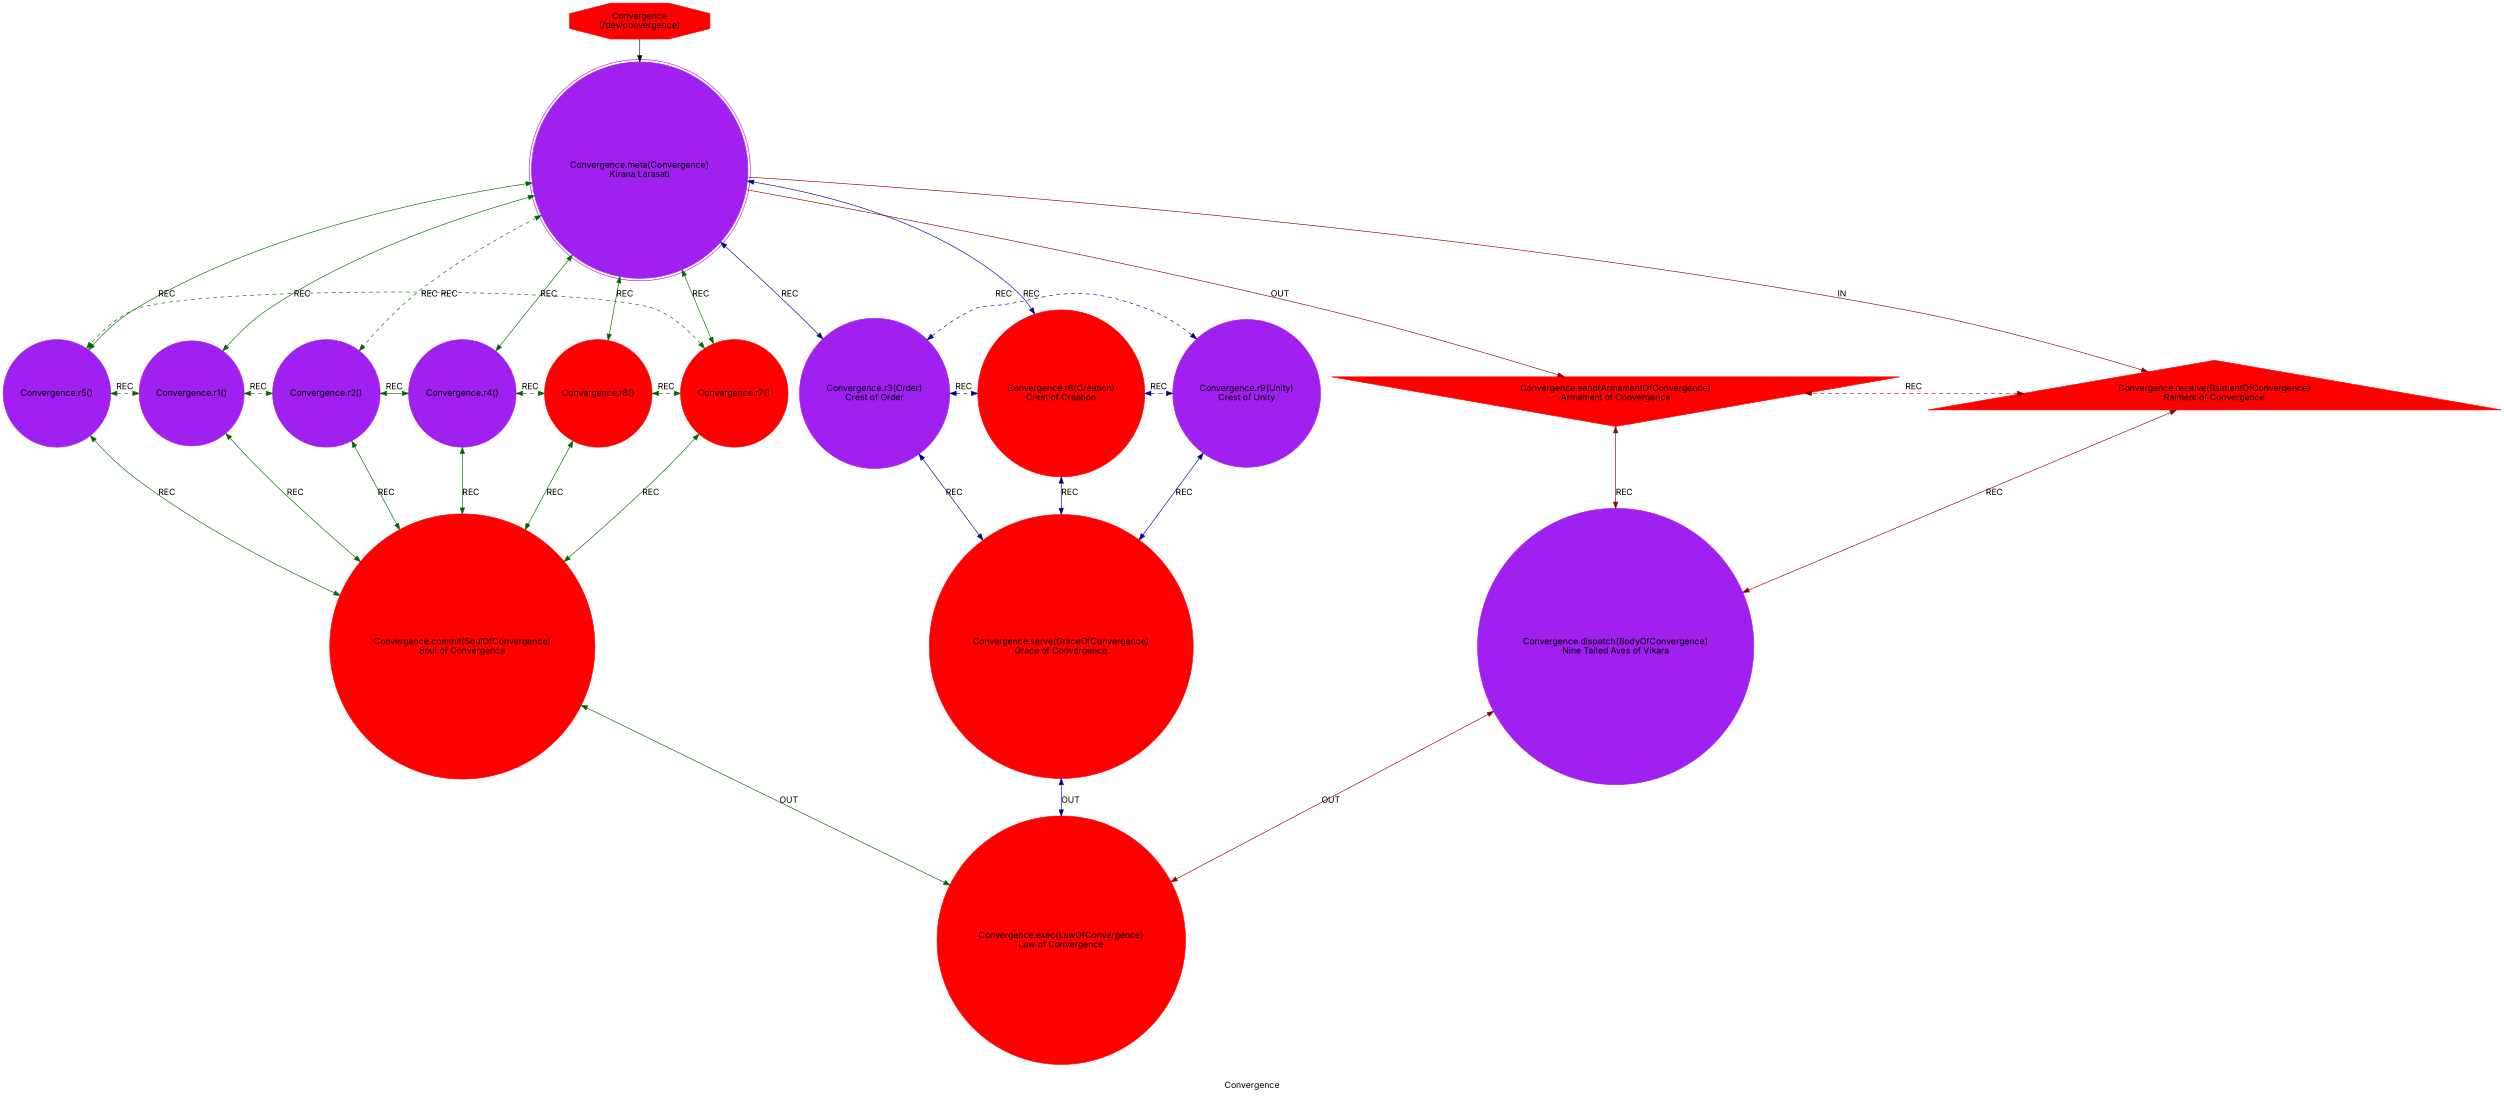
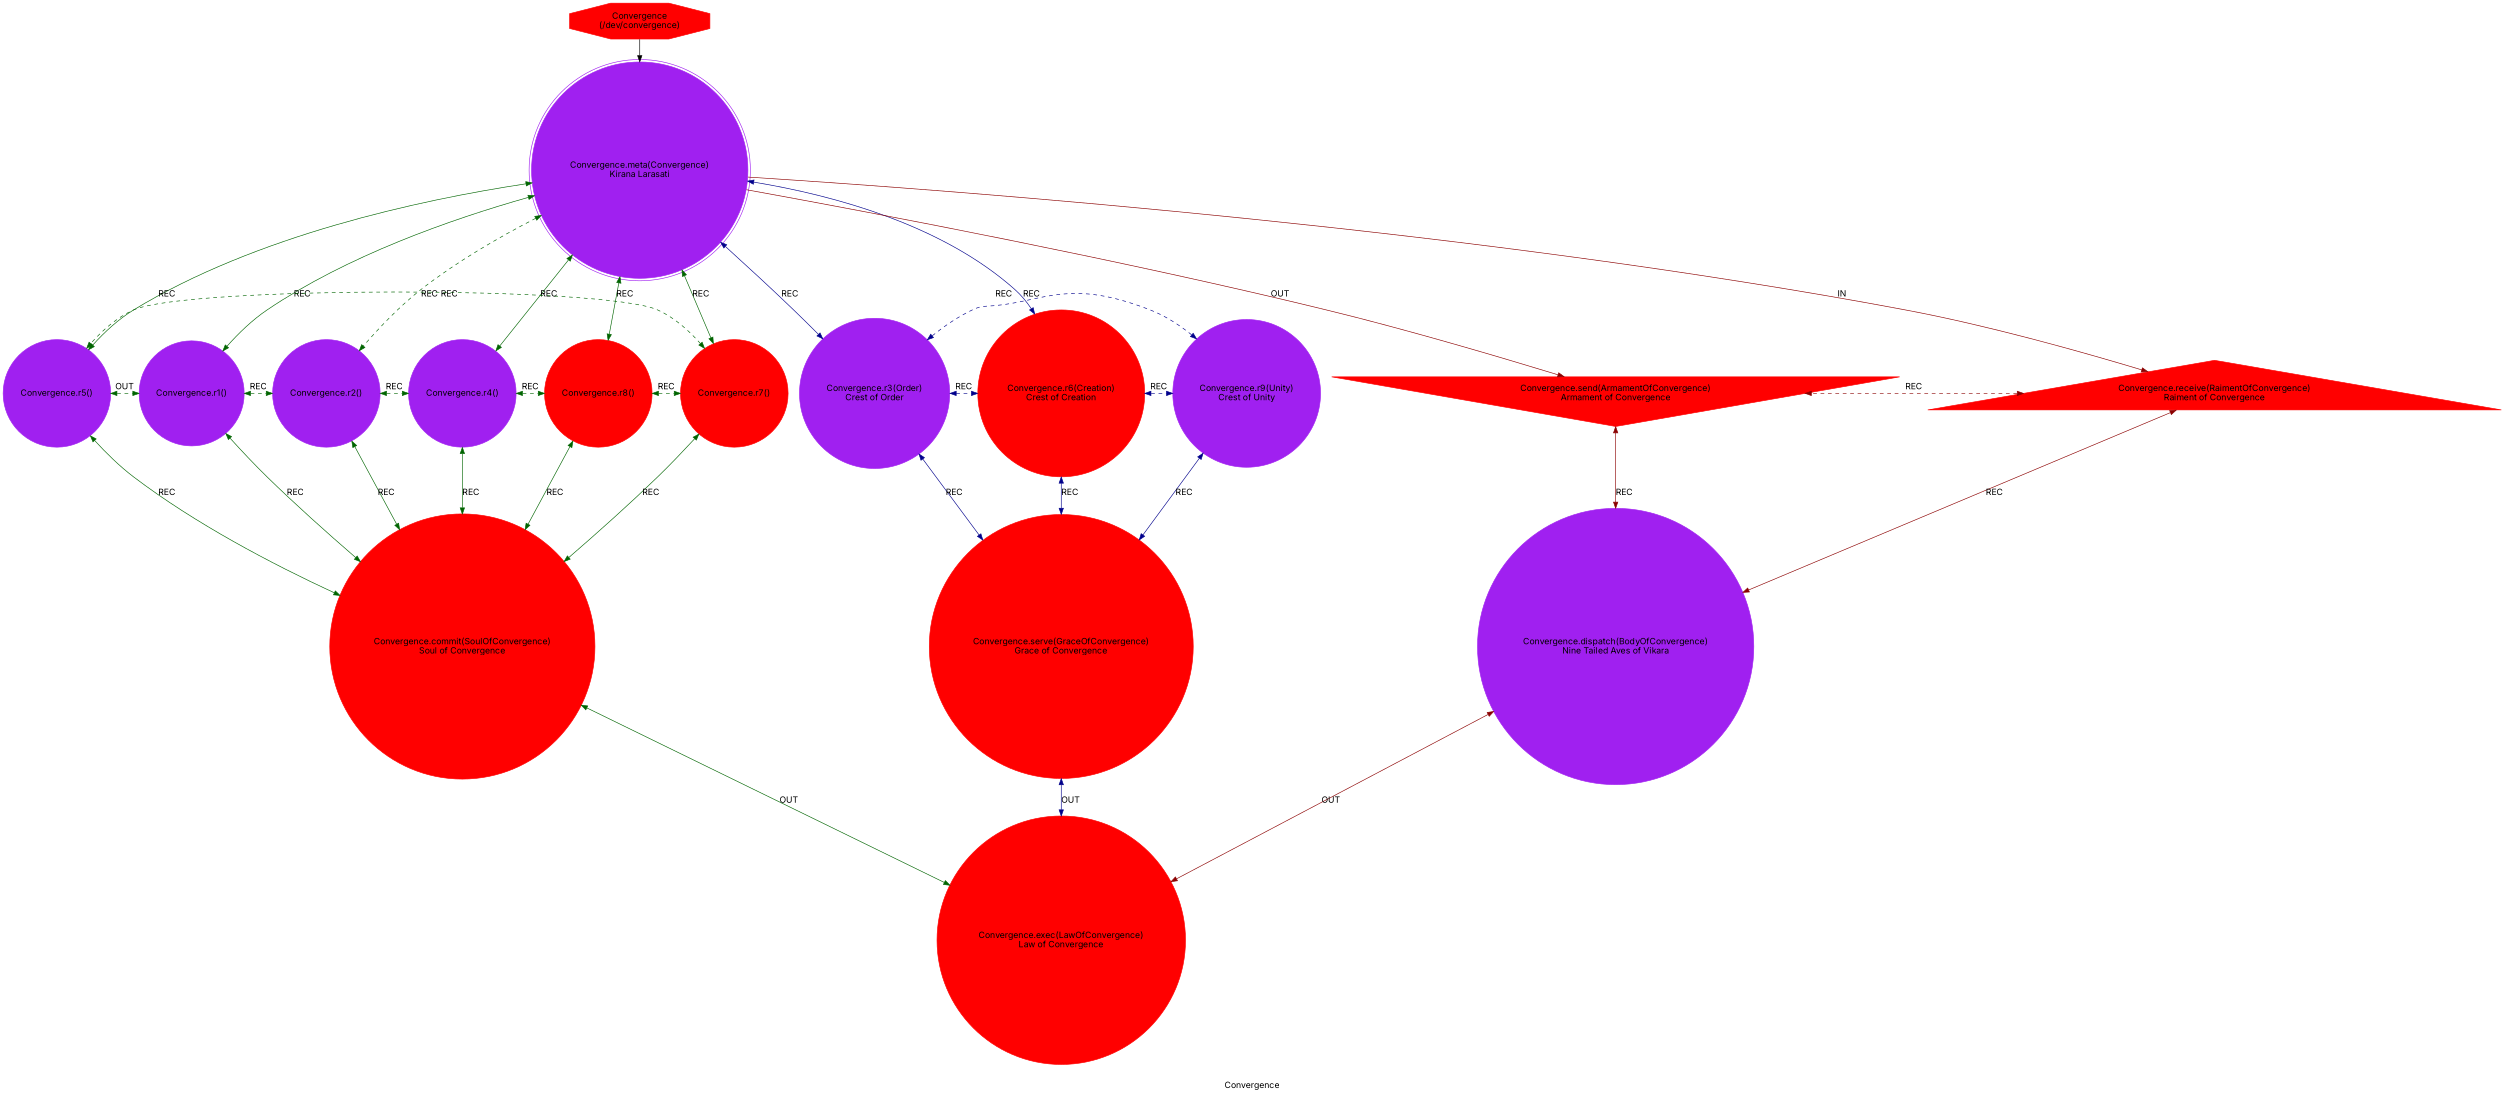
(125, 387) -> (125, 387)
(394, 393) -> (394, 393)
